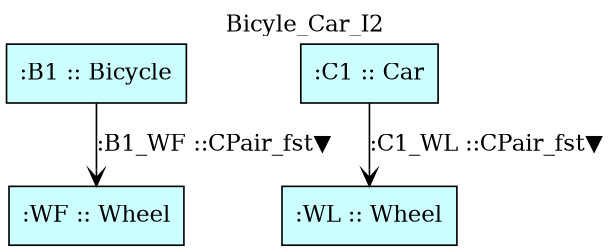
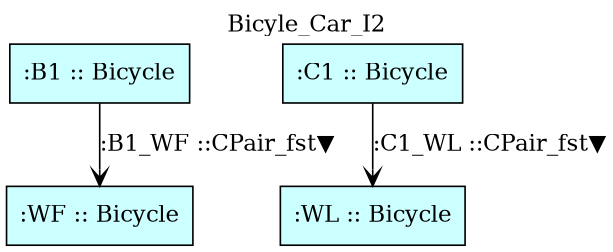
(369, 74) -> (373, 74)
(96, 216) -> (100, 216)
(369, 216) -> (373, 216)
